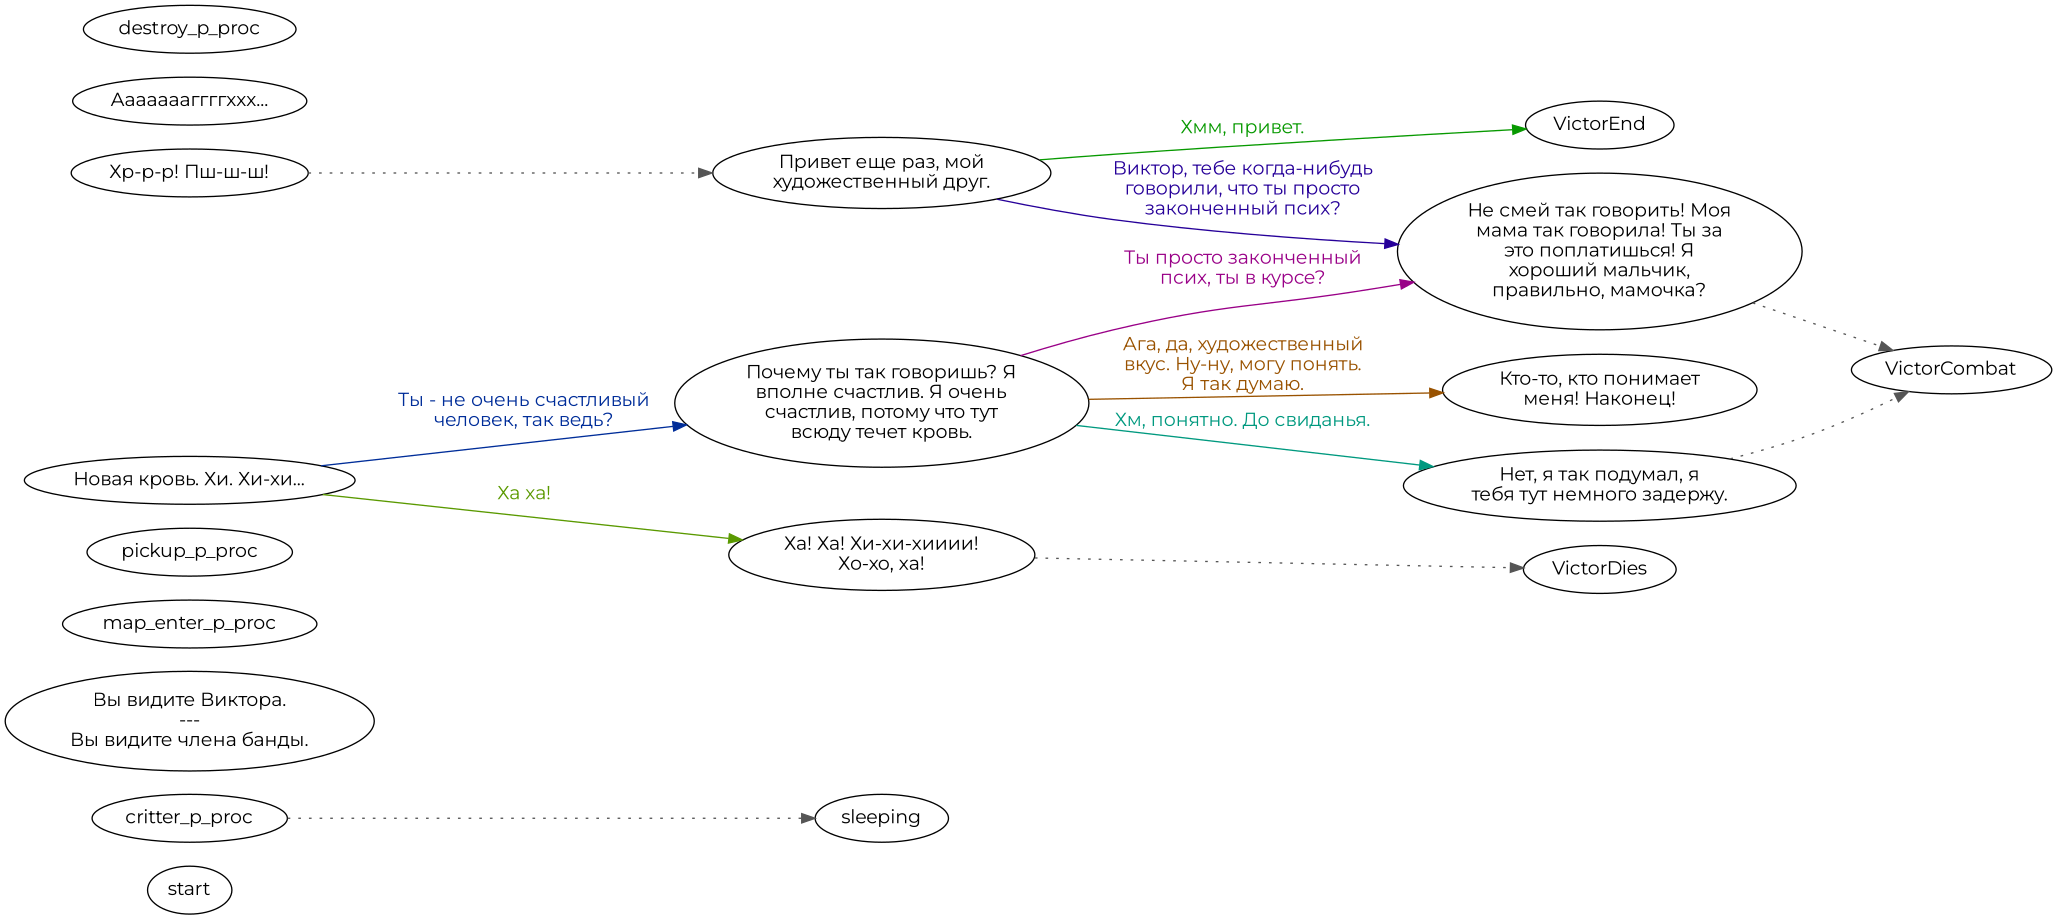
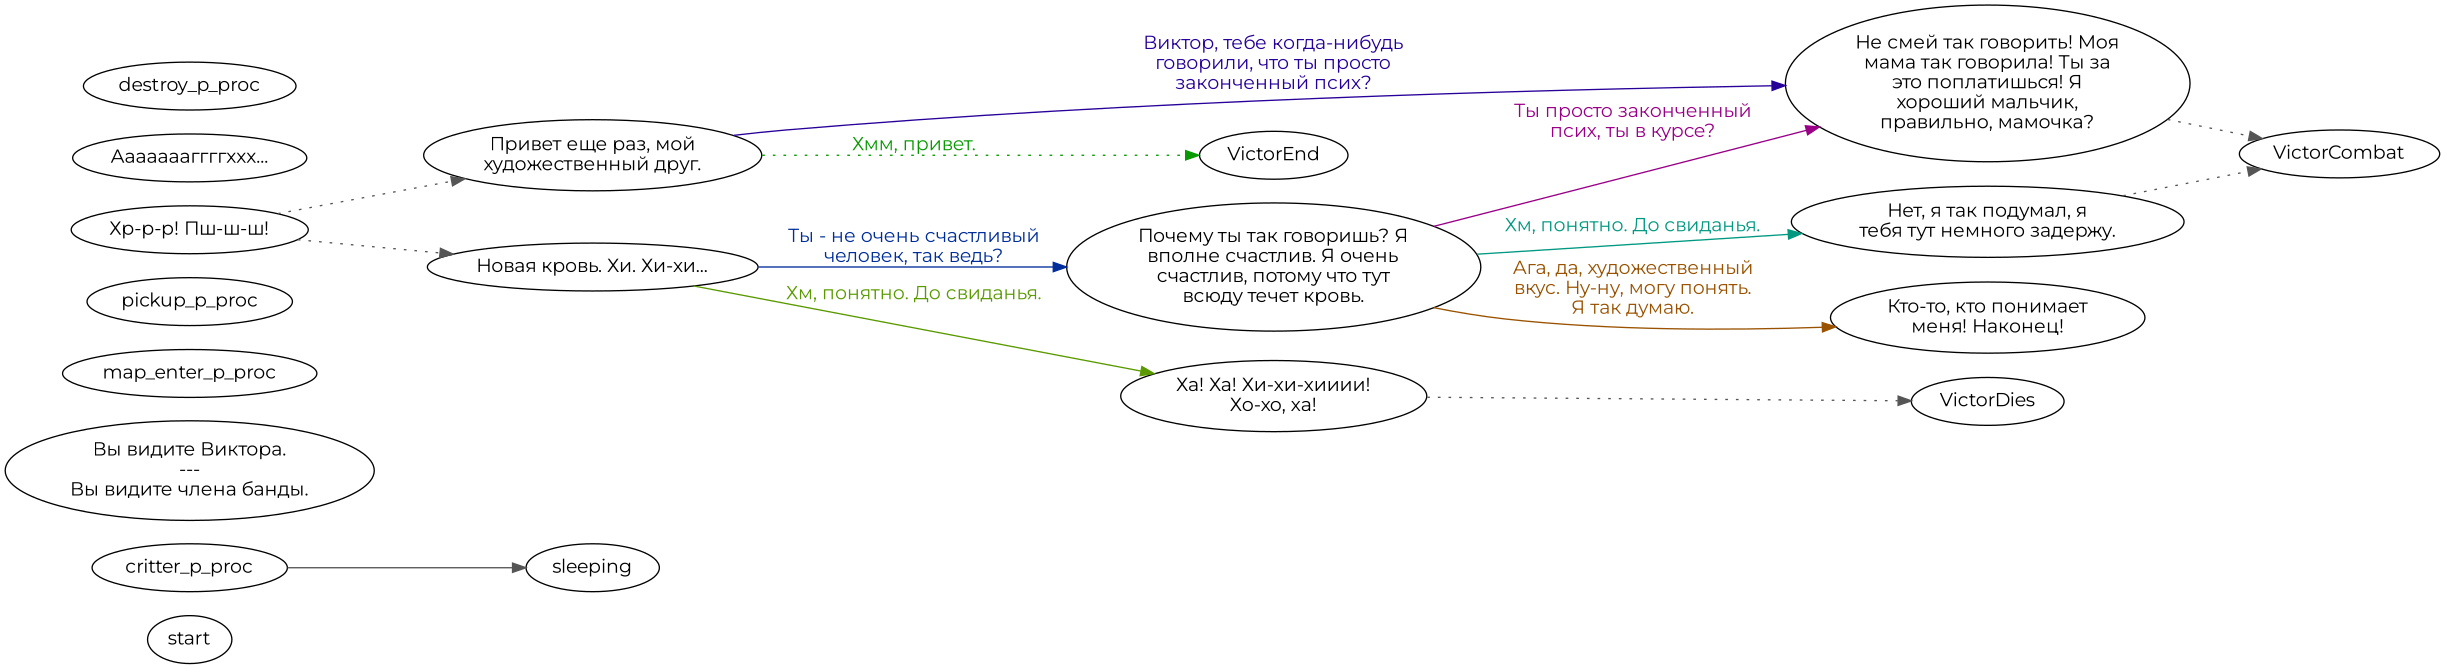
(1276, 144) -> (974, 155)
none -> (369, 246)
(524, 494) -> (914, 294)
(545, 818) -> (400, 568)
